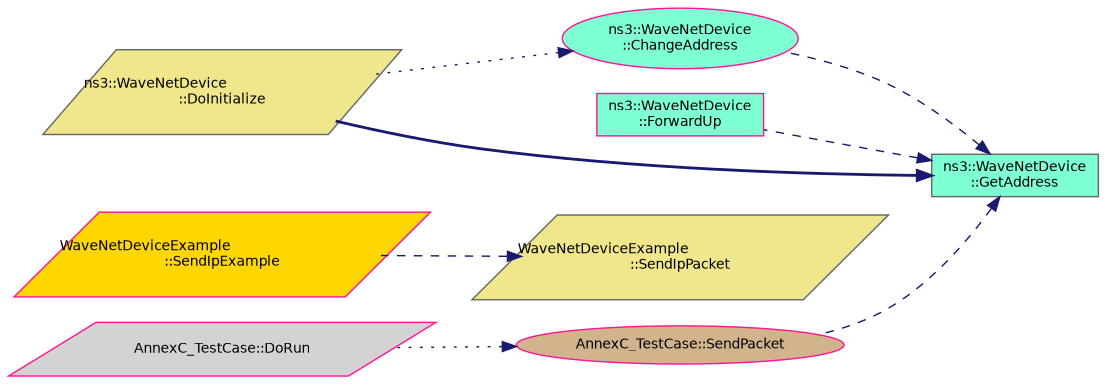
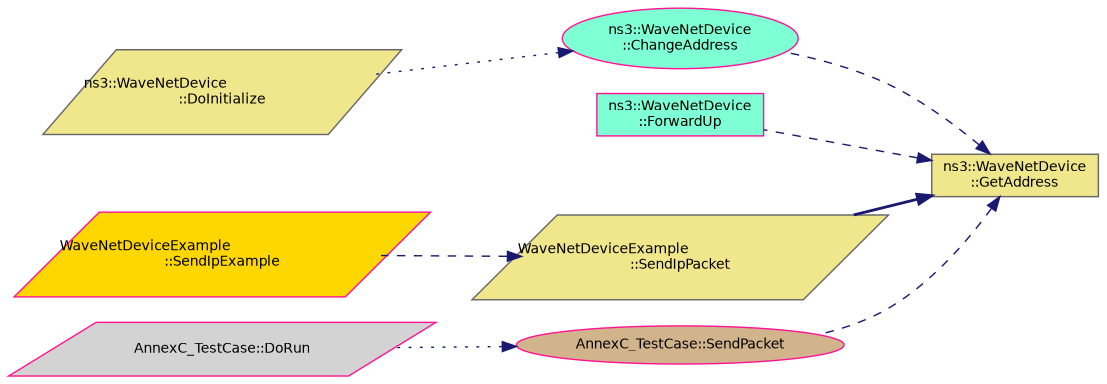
(625, 163) -> (885, 207)
(1015, 175) -> (1015, 175)
